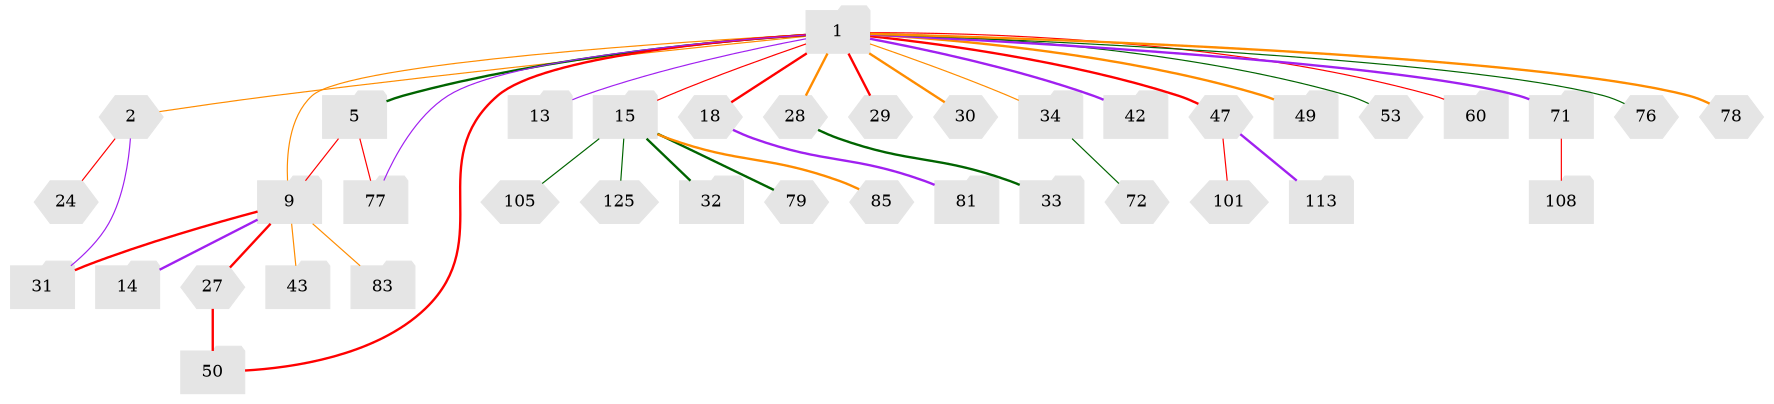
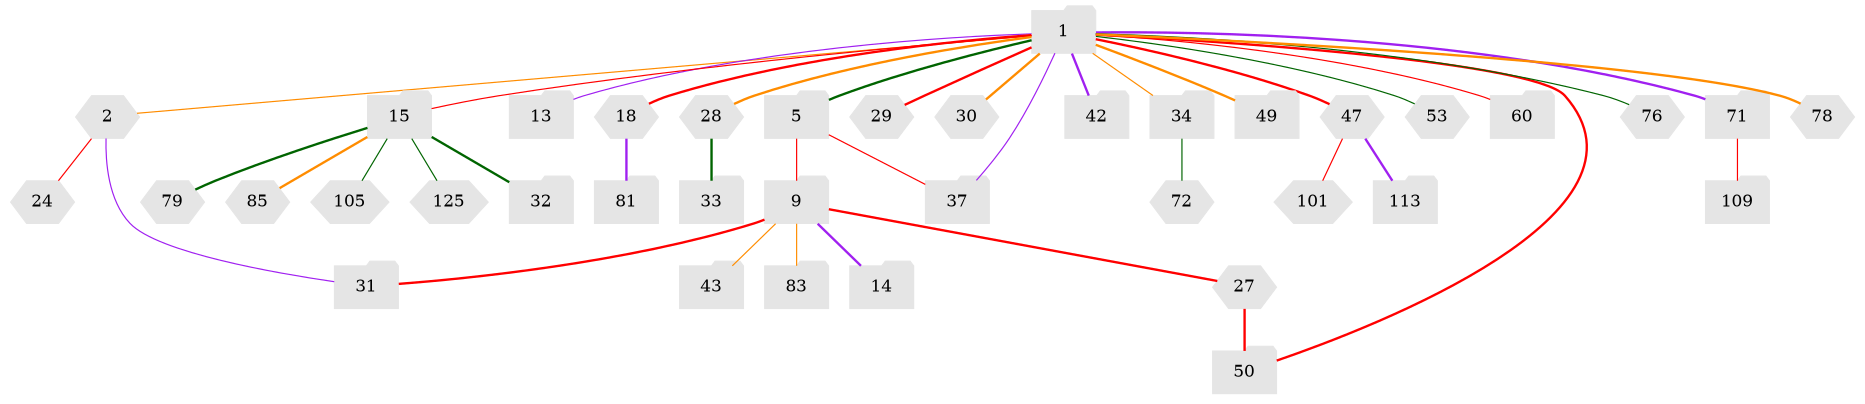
(512, 57) -> none
(376, 202) -> (957, 202)
(1561, 202) -> (1737, 202)
